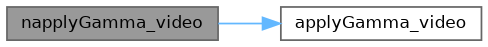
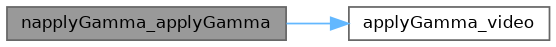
(113, 24) -> (147, 24)
